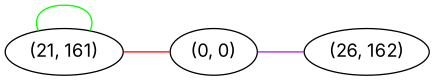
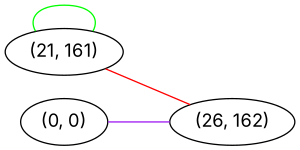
(147, 52) -> (148, 87)
